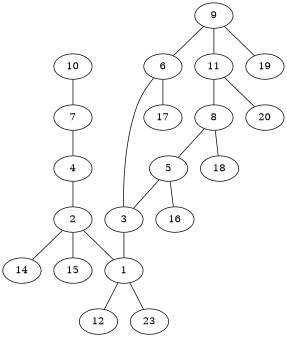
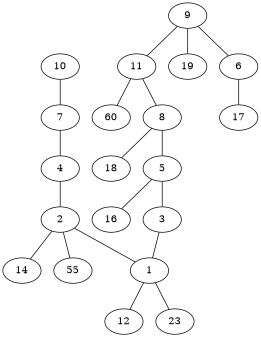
(265, 118) -> (111, 118)
(128, 140) -> none
(73, 271) -> (73, 271)
